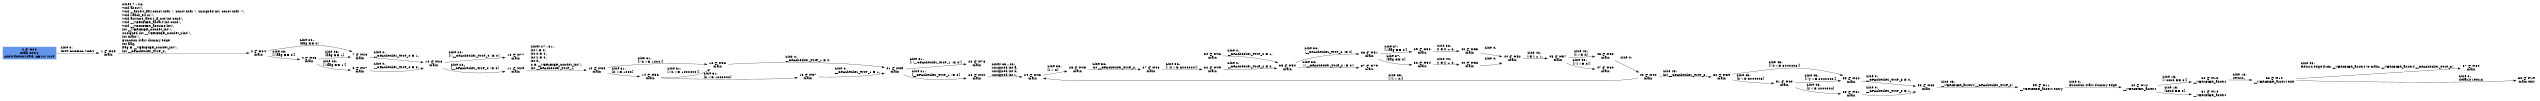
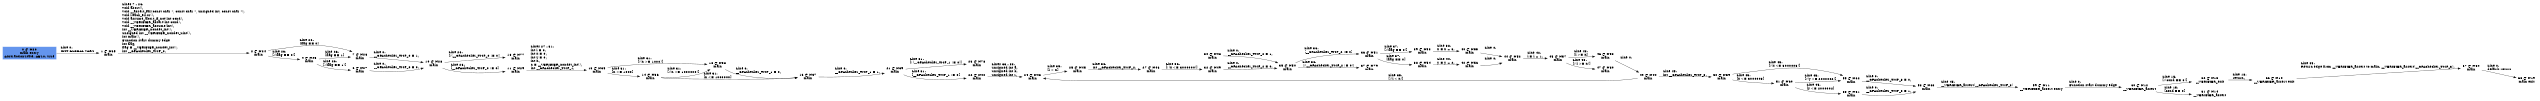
(805, 63) -> (758, 78)
(2210, 80) -> (2210, 80)
(2405, 82) -> (2498, 74)
